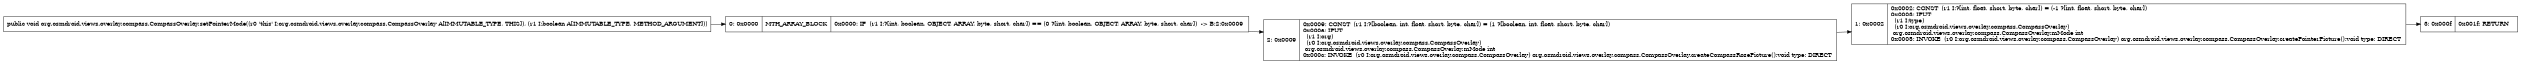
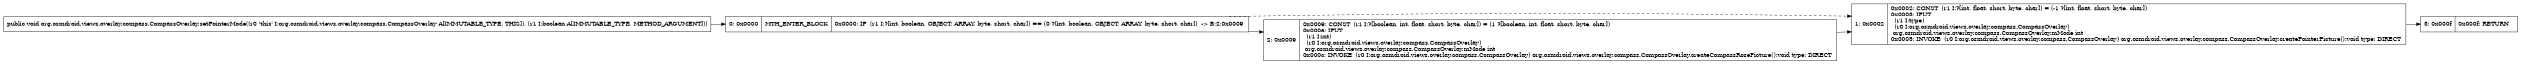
none -> (1538, 13)
(796, 24) -> (796, 24)
(2486, 24) -> (2486, 24)
(1318, 37) -> (1317, 37)
